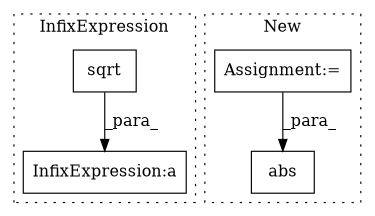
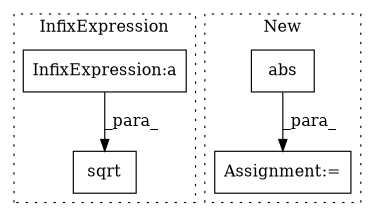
(105, 116) -> (105, 116)
(283, 116) -> (283, 116)
